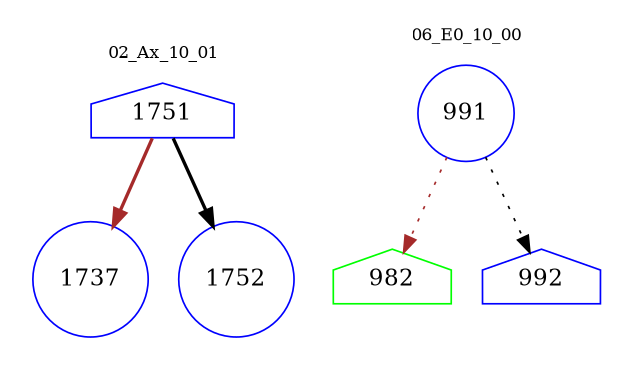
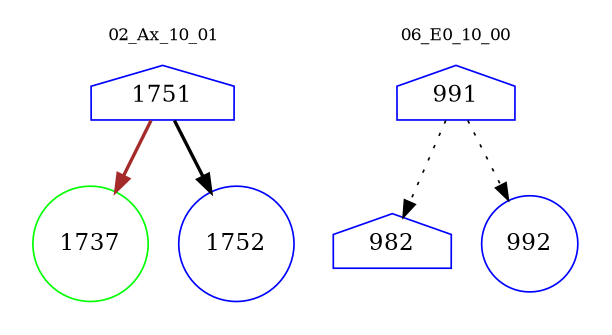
(466, 113) -> (456, 96)
(429, 197) -> (428, 161)
(91, 279) -> (91, 244)
(392, 279) -> (392, 244)
(541, 279) -> (530, 244)
